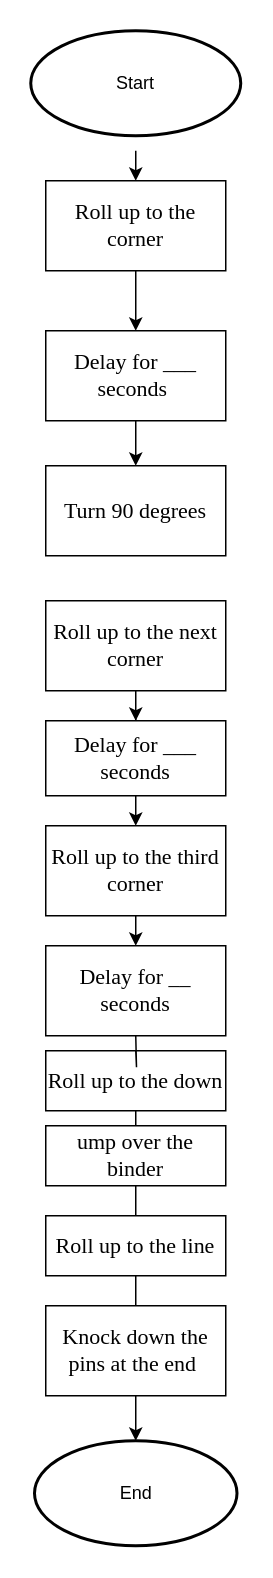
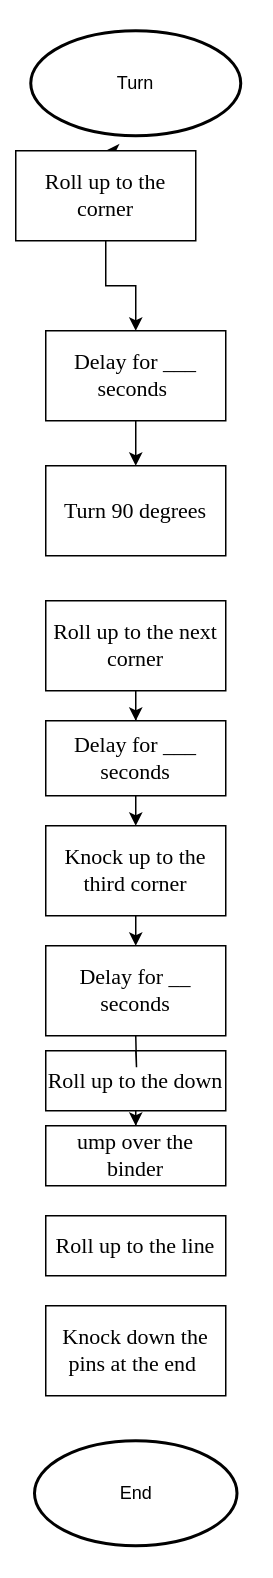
(136, 83) -> (136, 83)
(136, 226) -> (106, 196)
(136, 871) -> (136, 871)
(136, 1413) -> (136, 1118)
